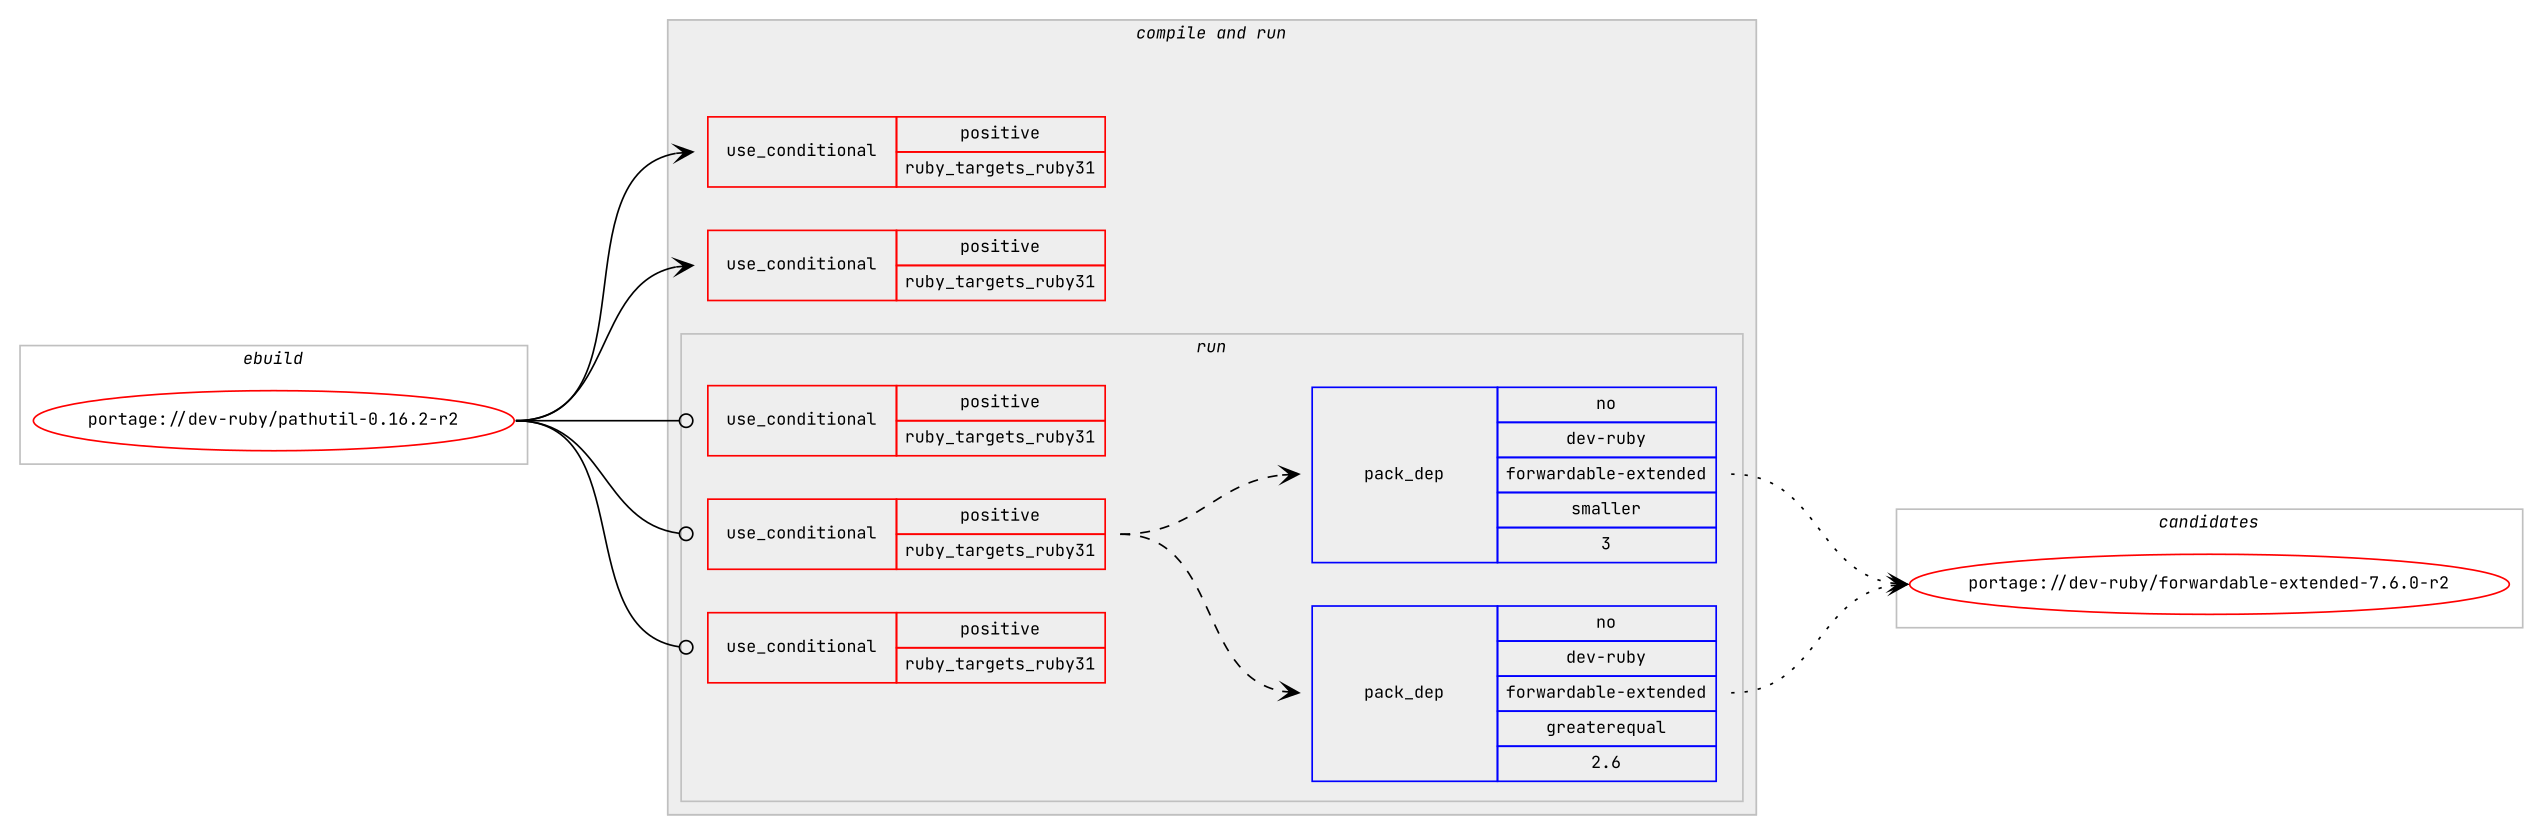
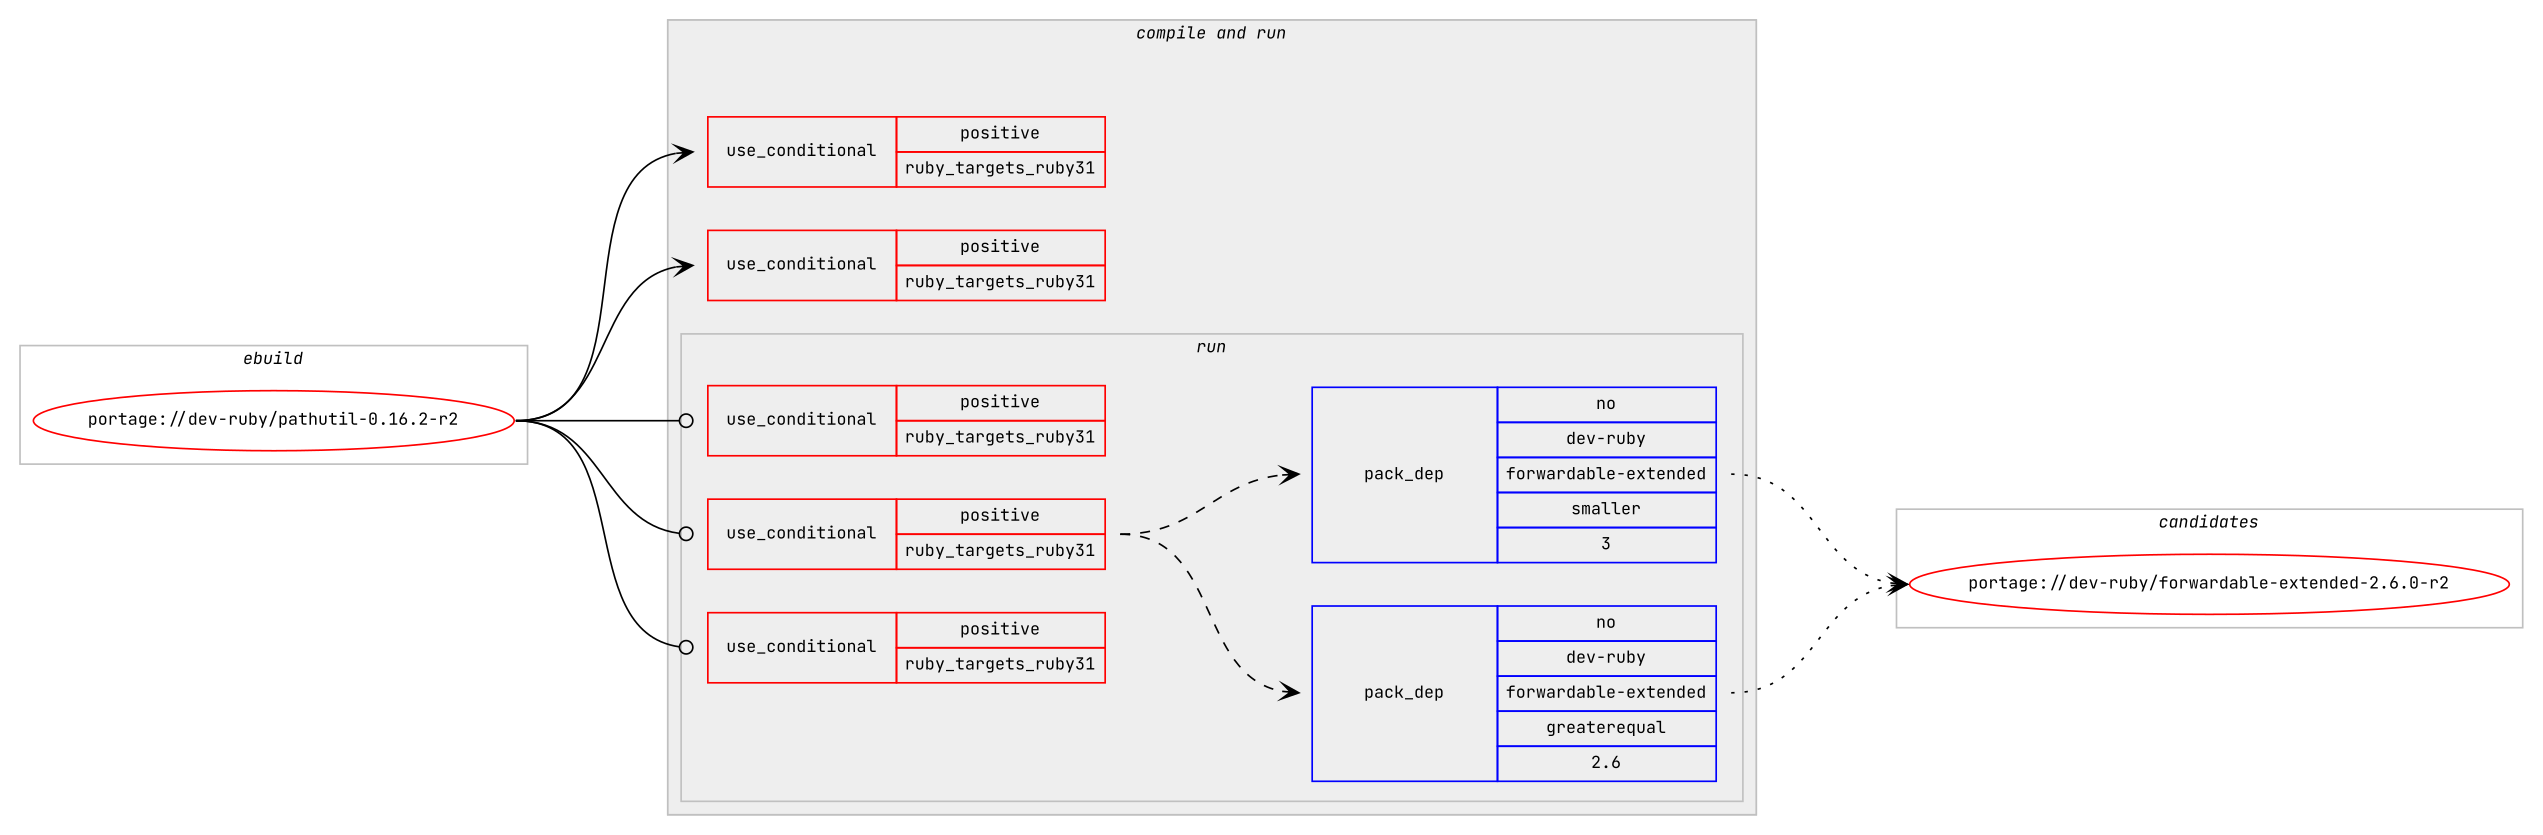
(2210, 584) -> (2210, 584)
